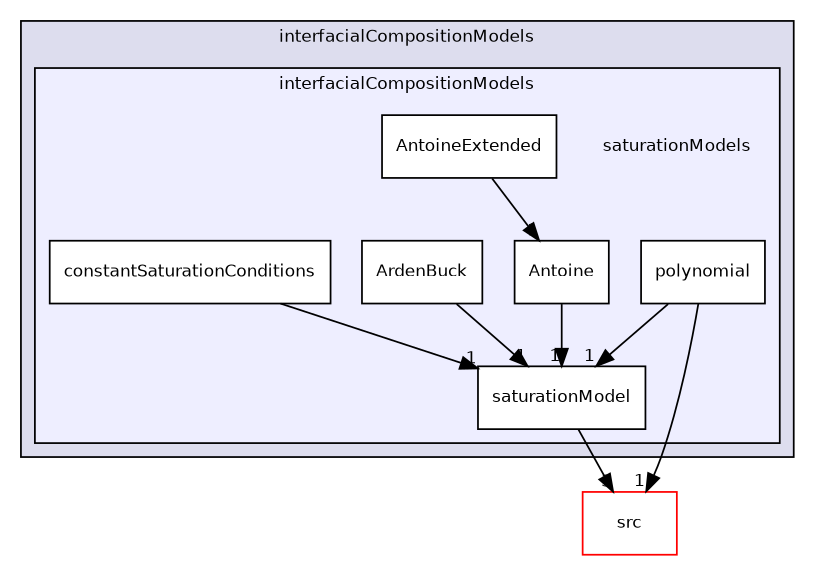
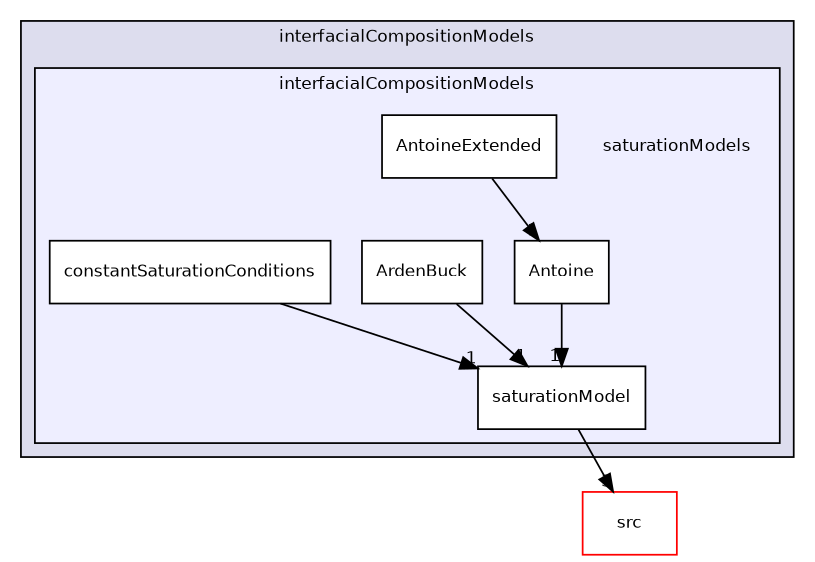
(703, 272) -> none
